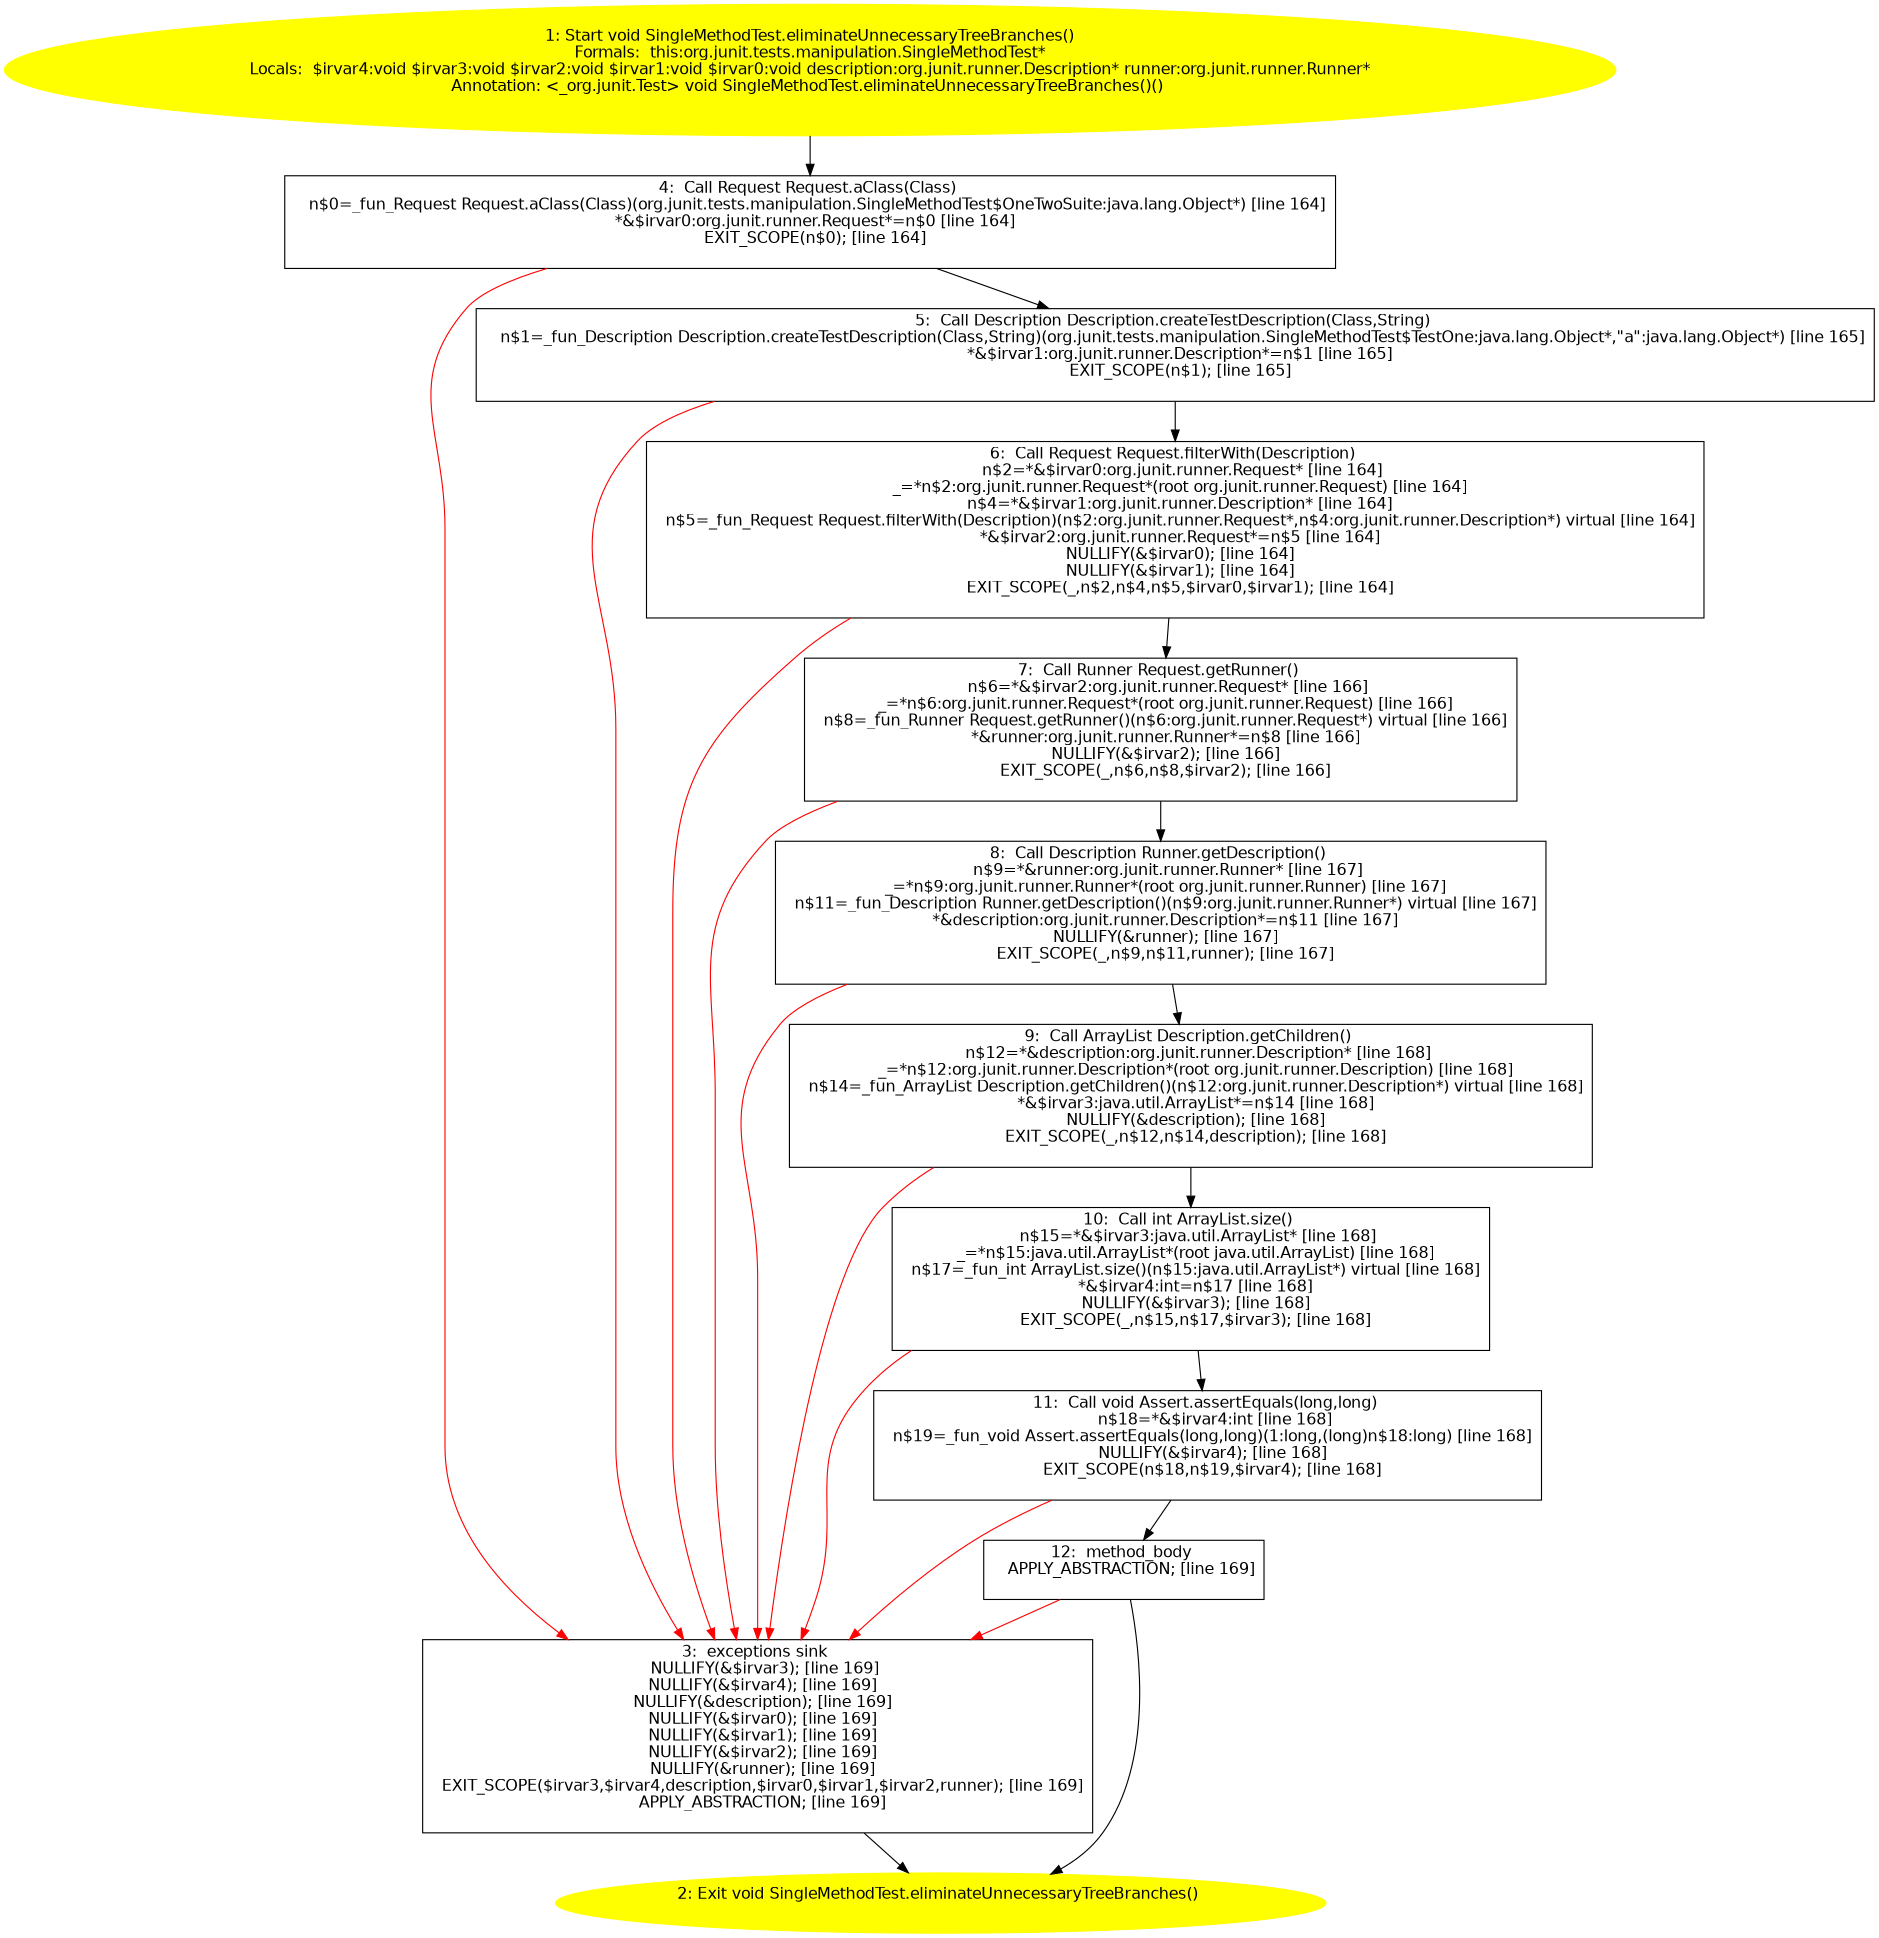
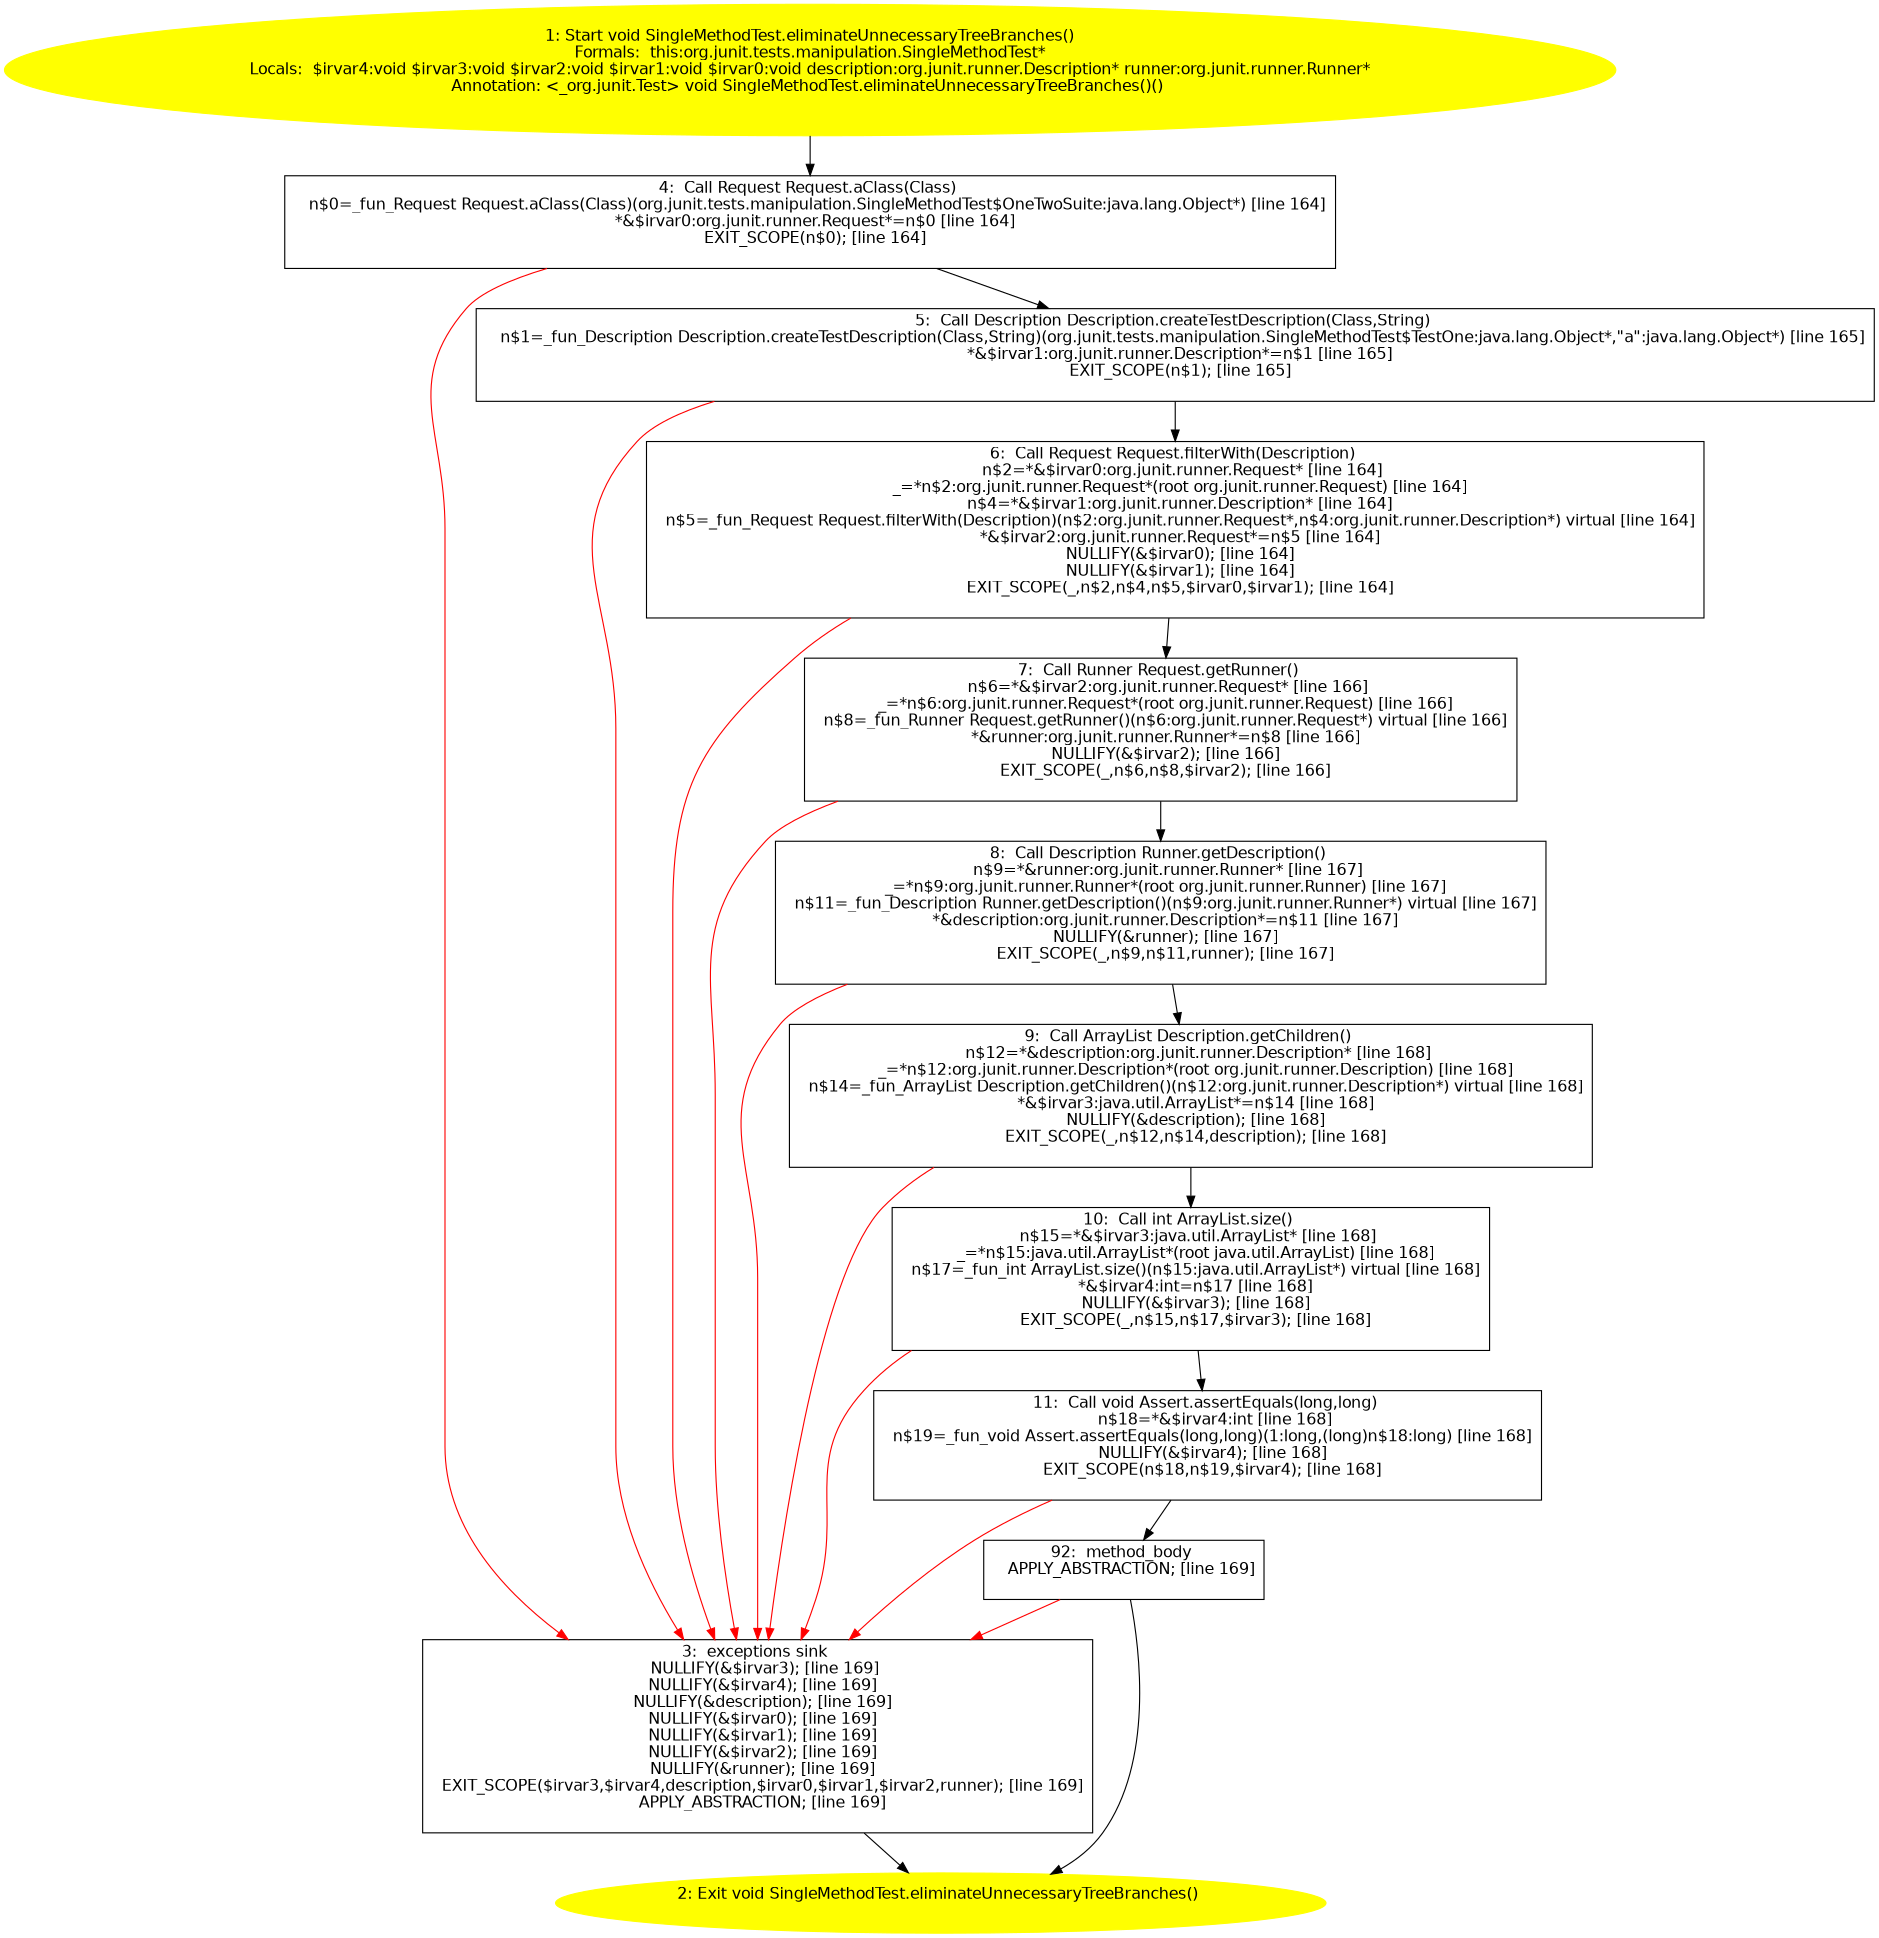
(1124, 1570) -> (1124, 1570)
